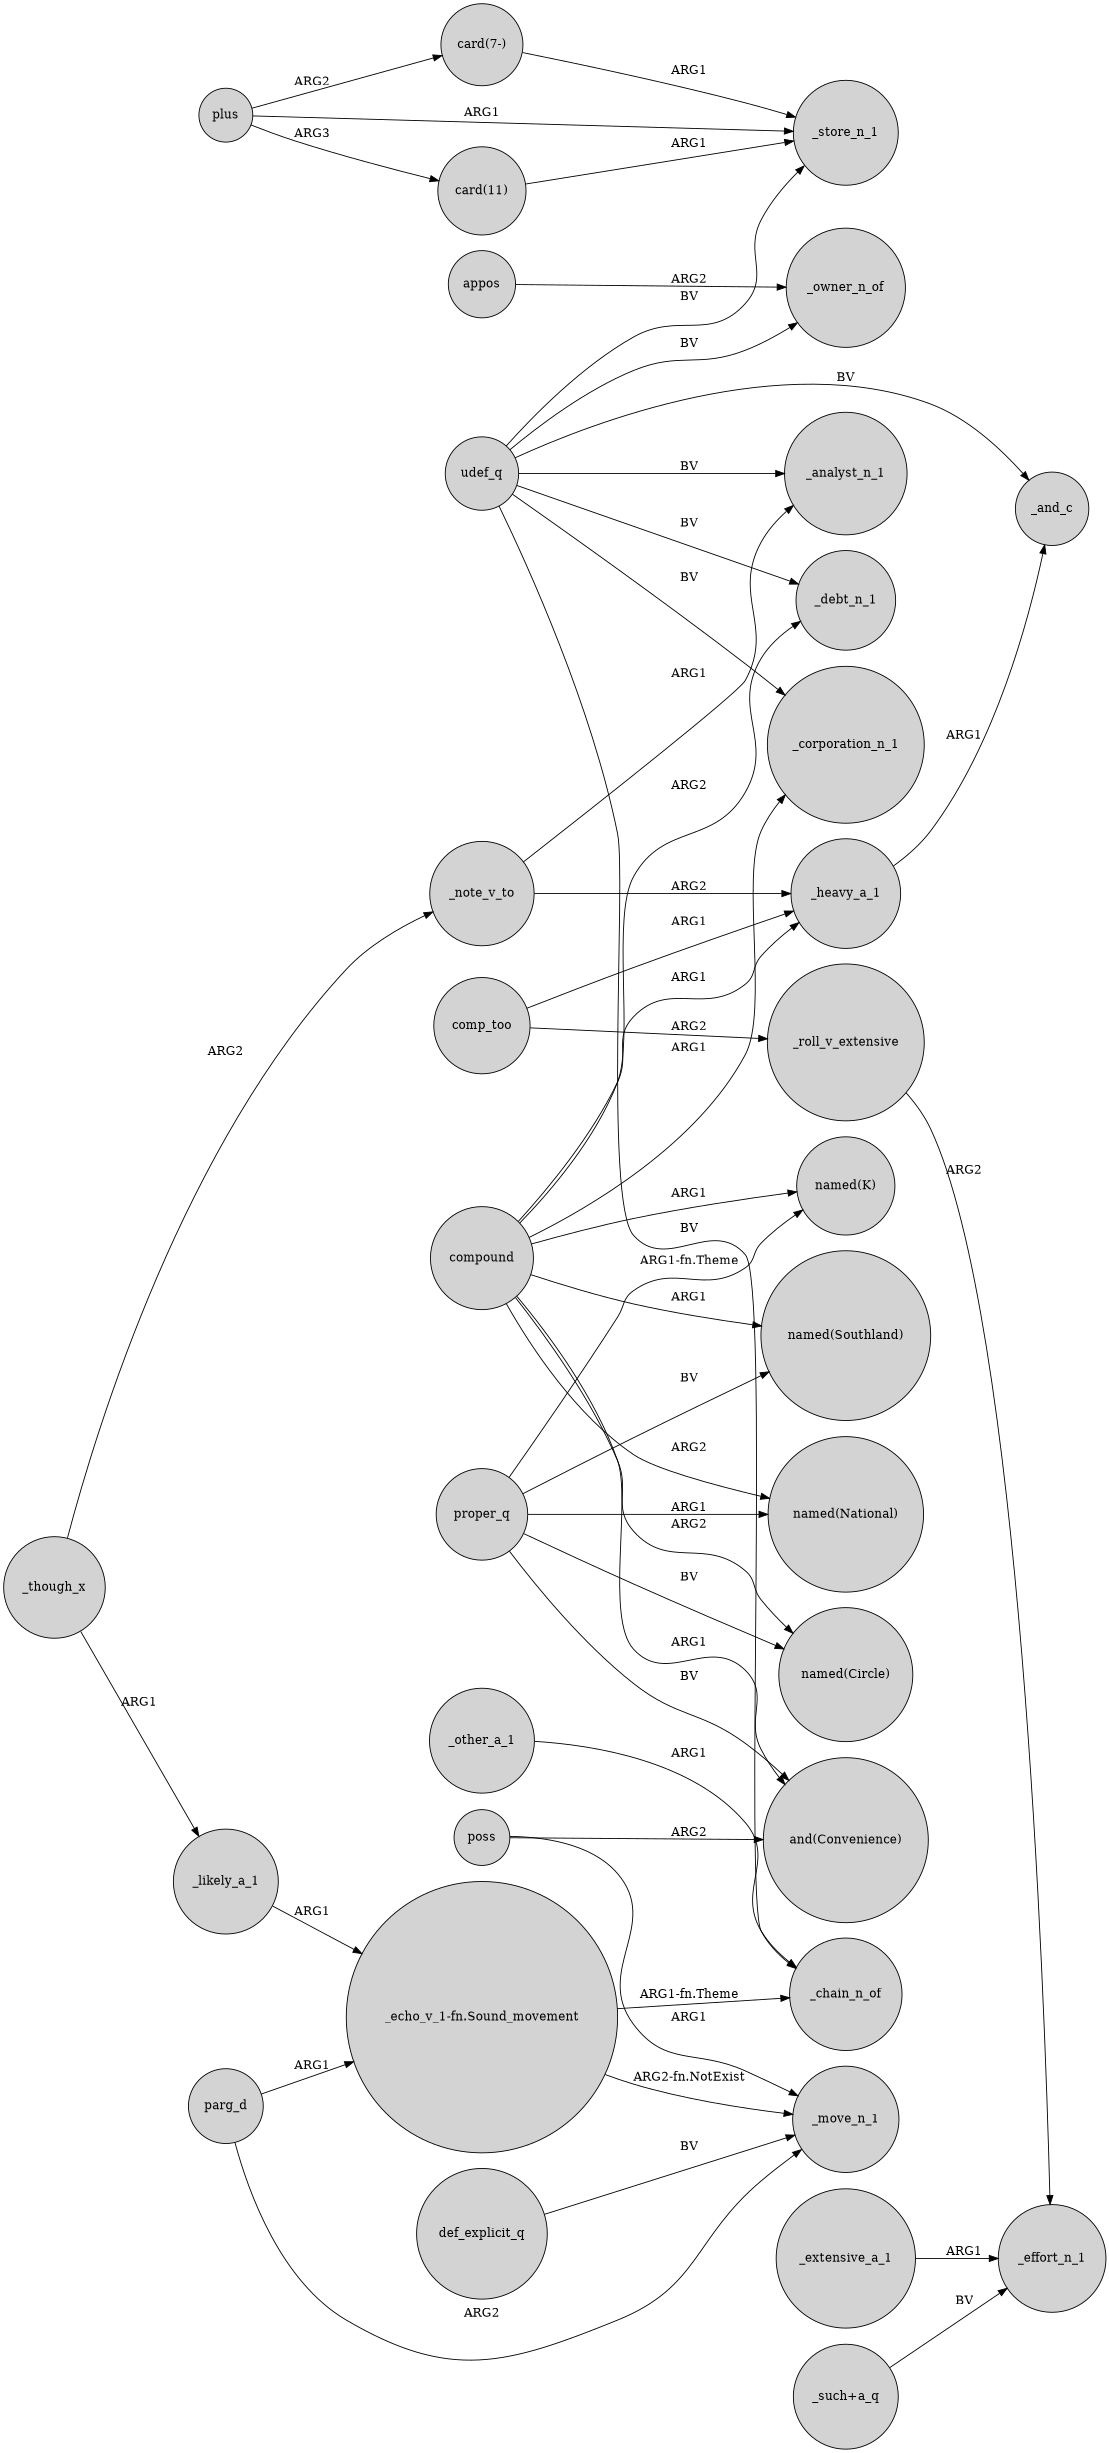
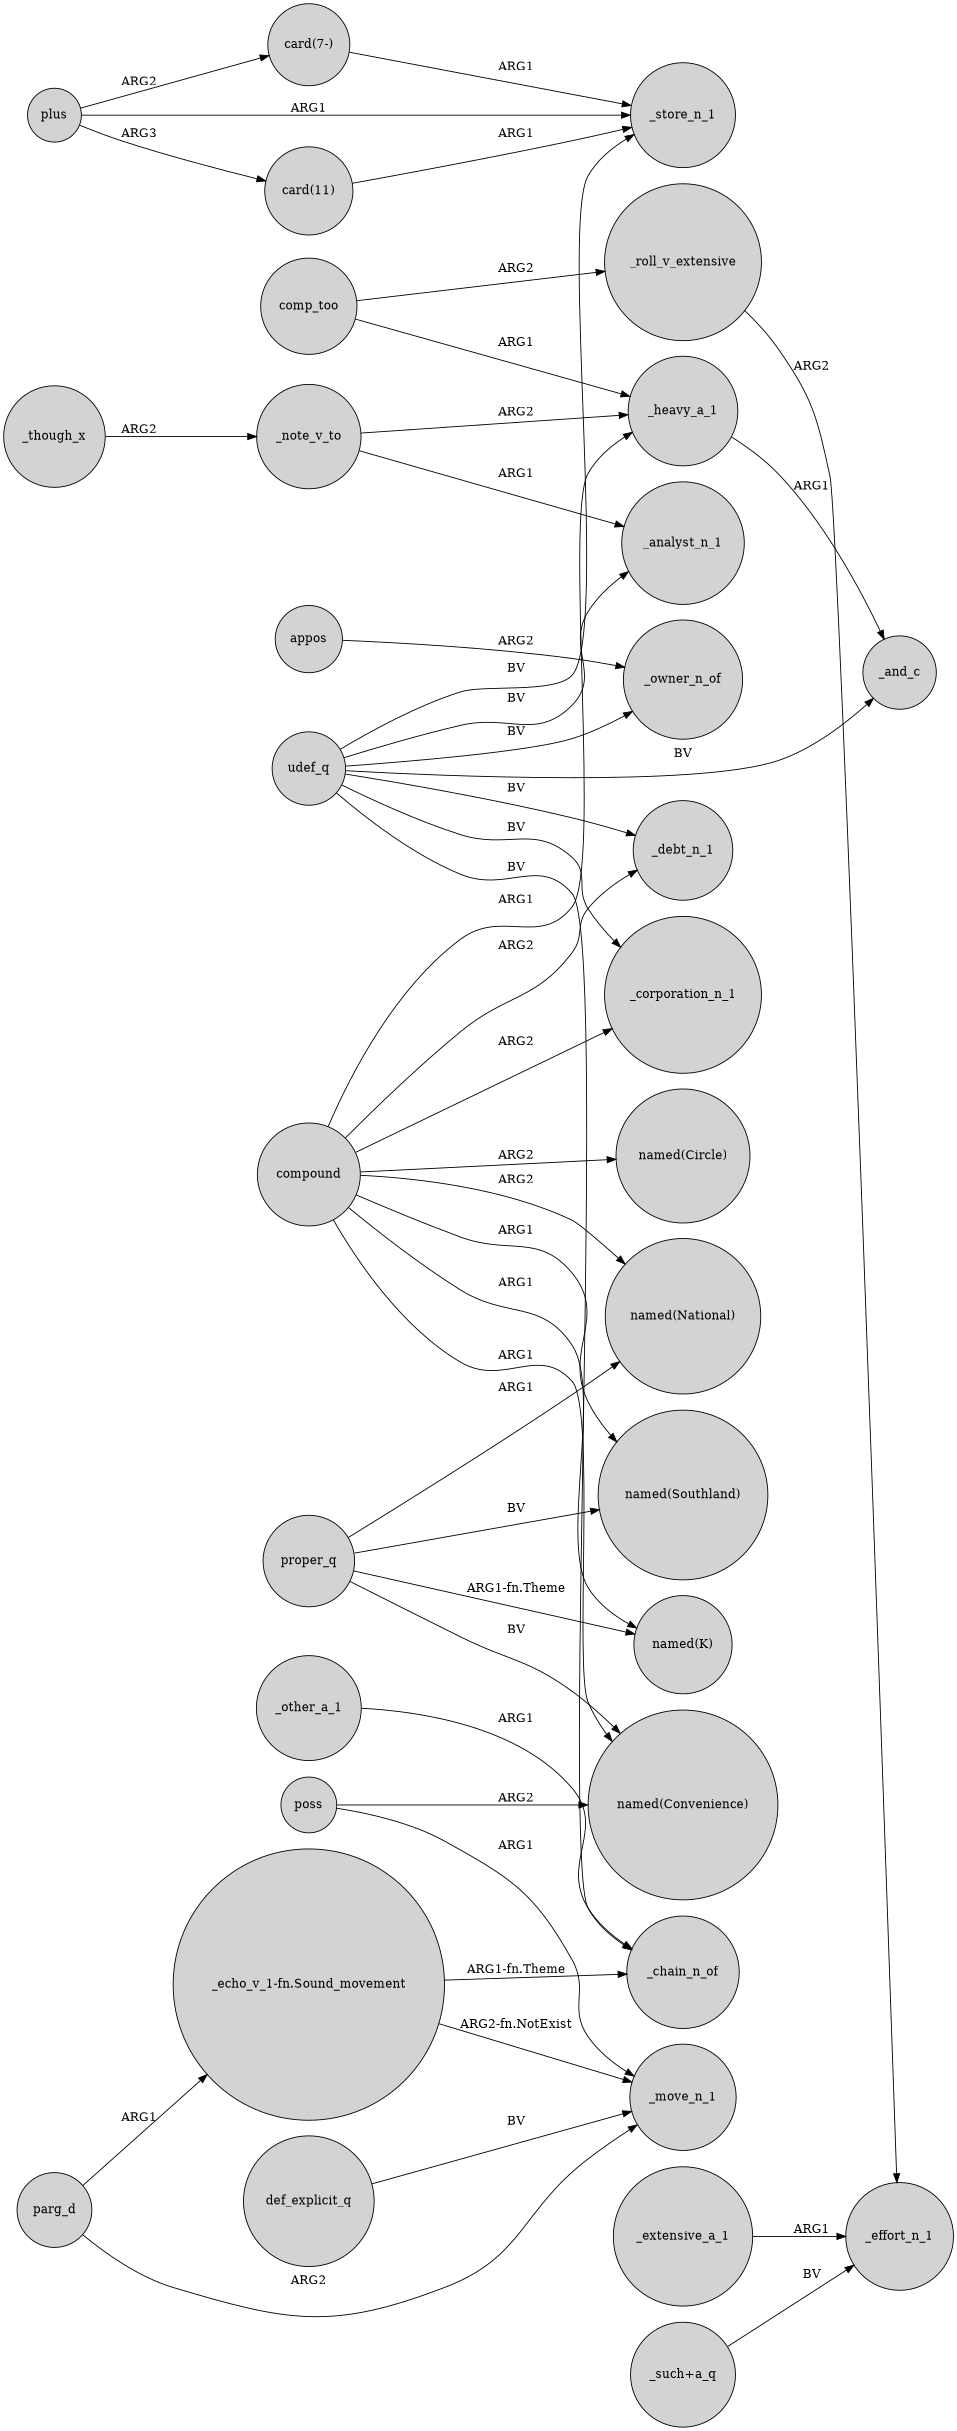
(689, 1048) -> (516, 1042)
(649, 1591) -> none
(846, 1840) -> (683, 1805)
(226, 1882) -> none
